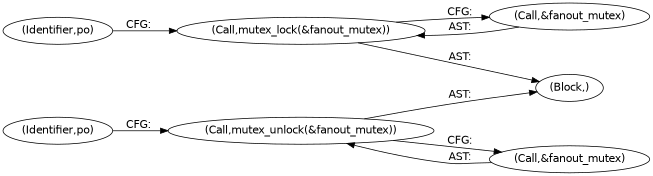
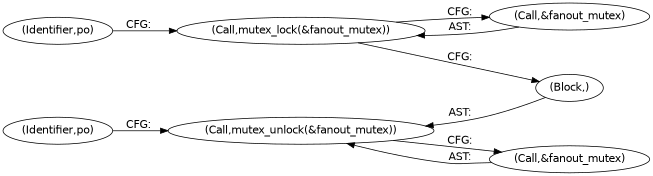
(462, 57) -> (462, 57)
(447, 105) -> (490, 115)
